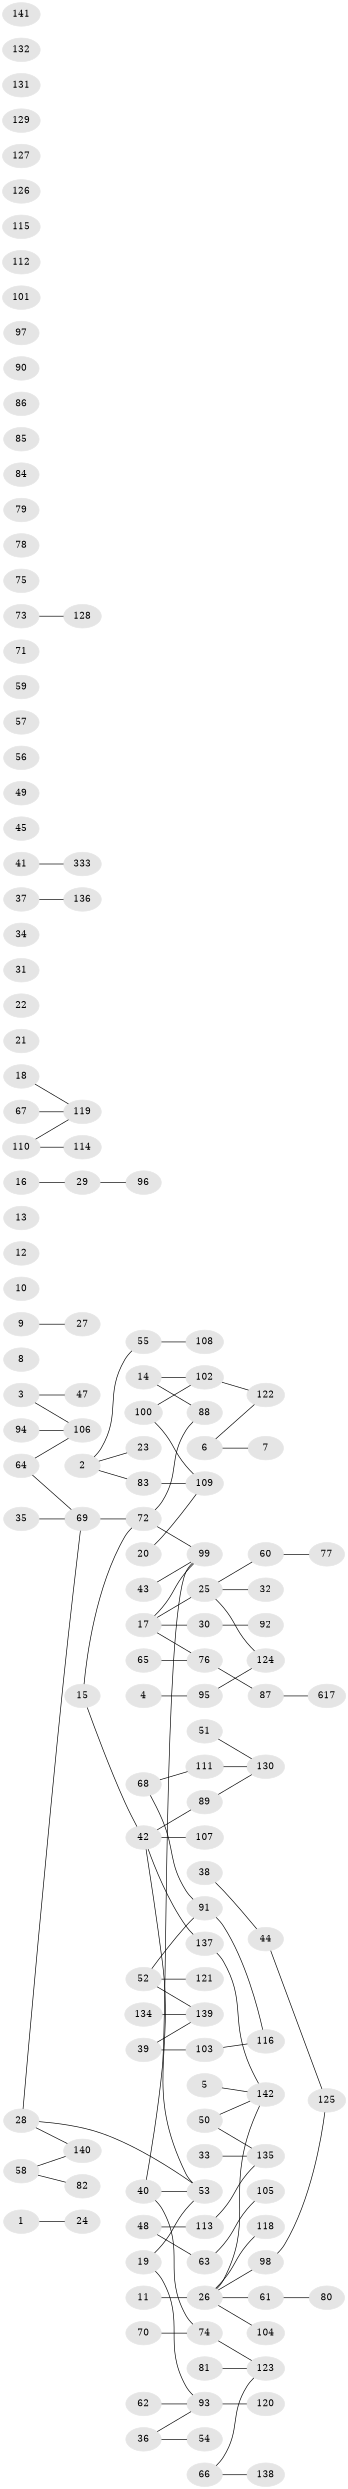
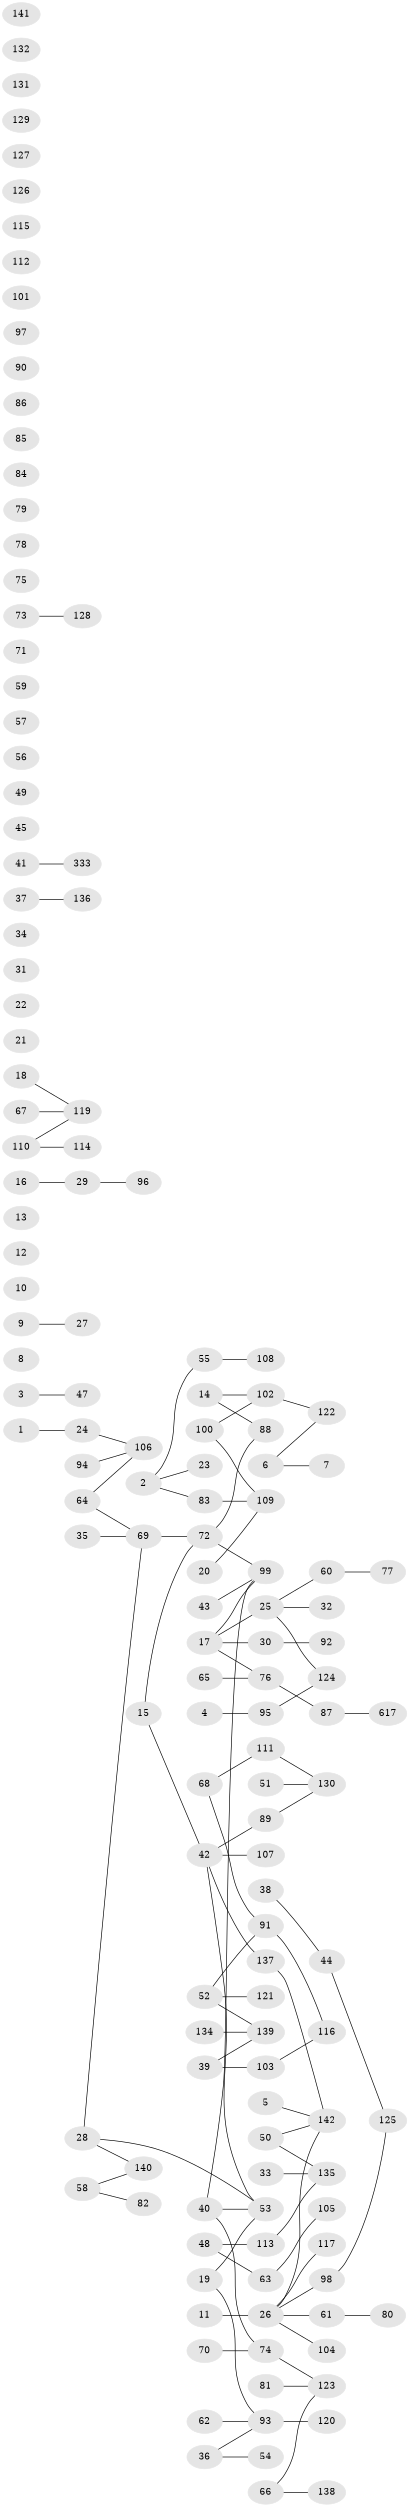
(52, 1413) -> (113, 1439)
(266, 2227) -> (327, 2245)
